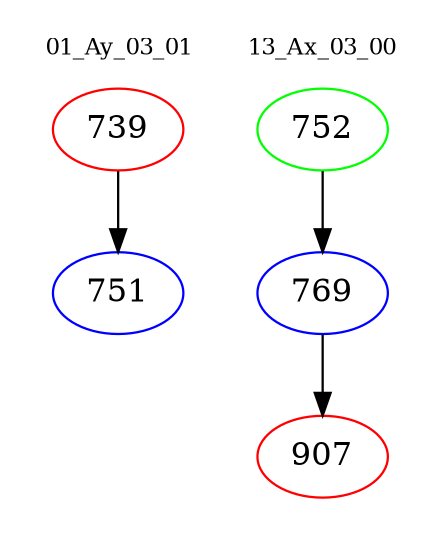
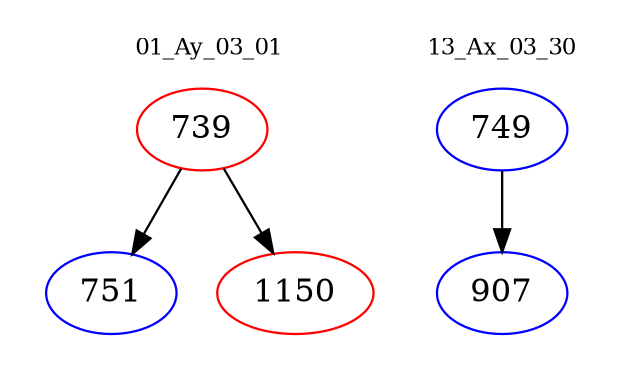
(323, 49) -> (502, 49)
(323, 130) -> none
none -> (295, 293)
(323, 293) -> (502, 130)
(323, 457) -> (502, 293)
